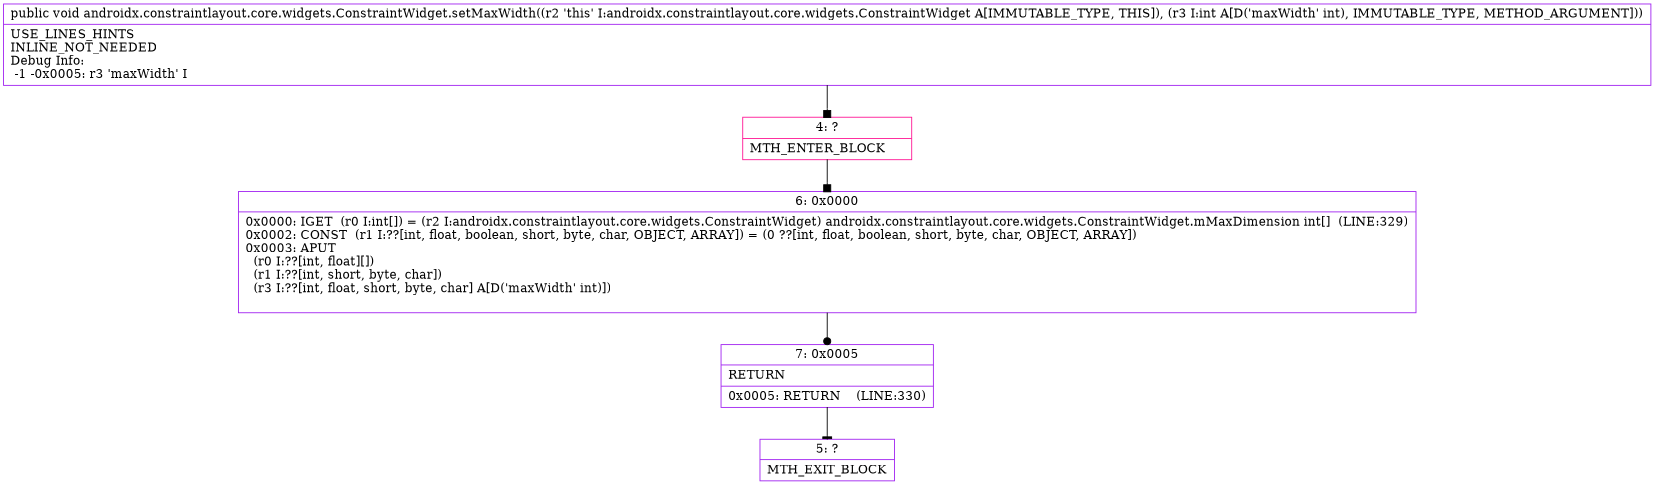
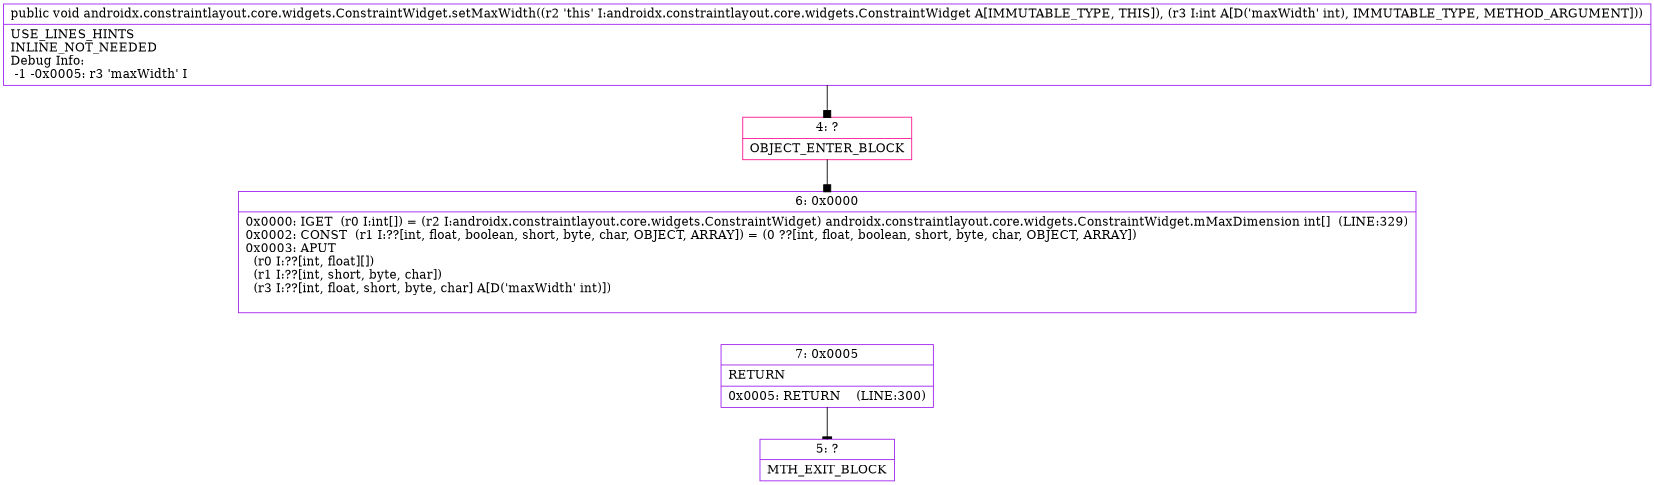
(818, 149) -> (827, 149)
(827, 325) -> none
(827, 396) -> (827, 396)
